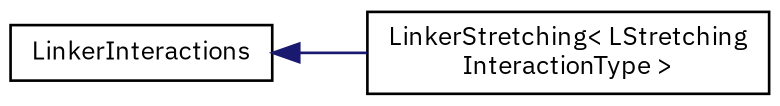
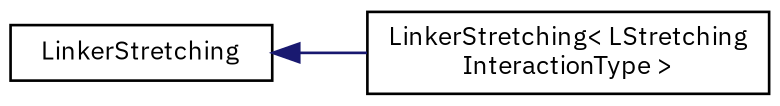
(141, 53) -> (141, 53)
